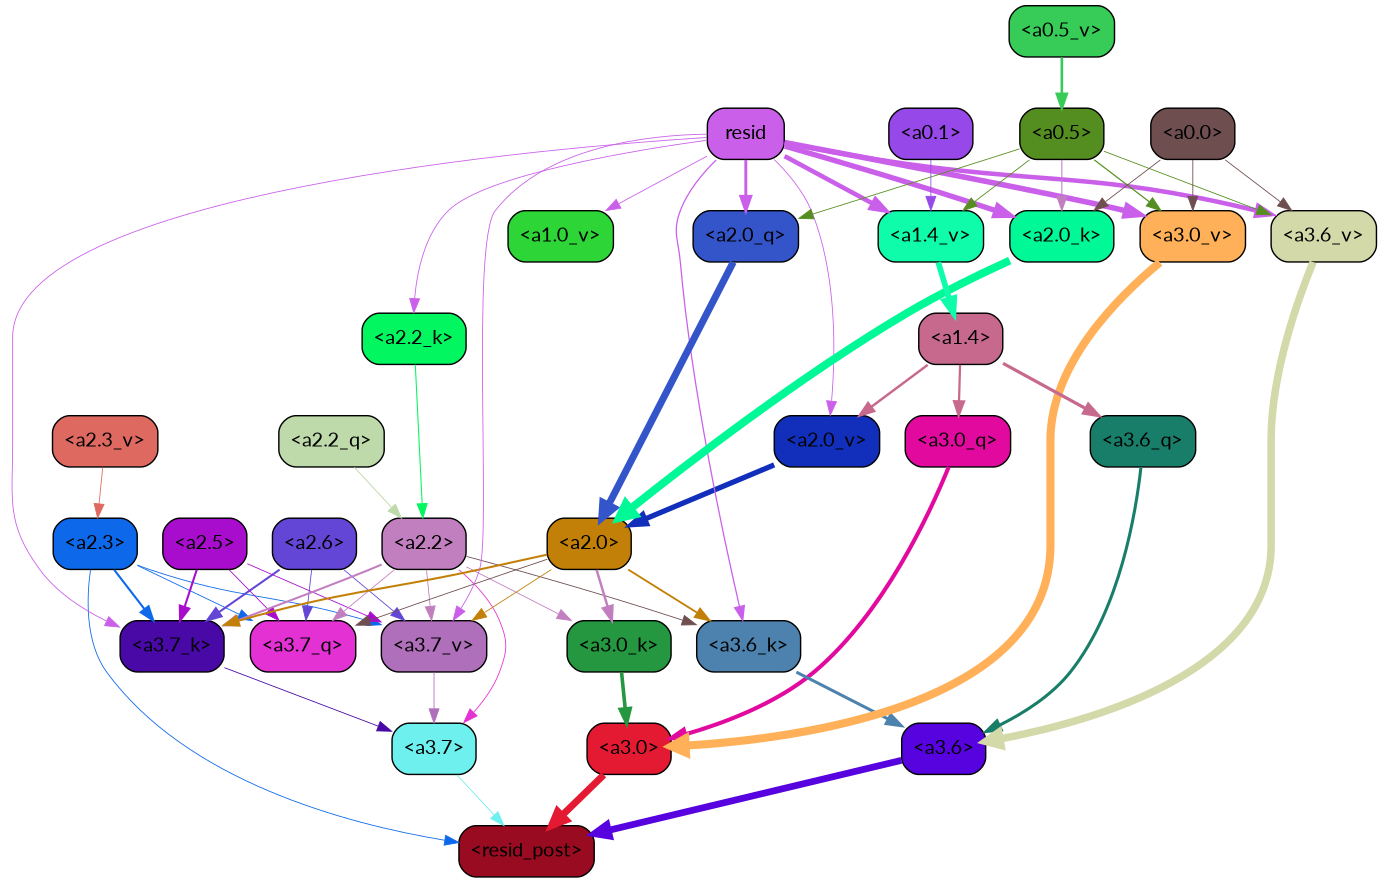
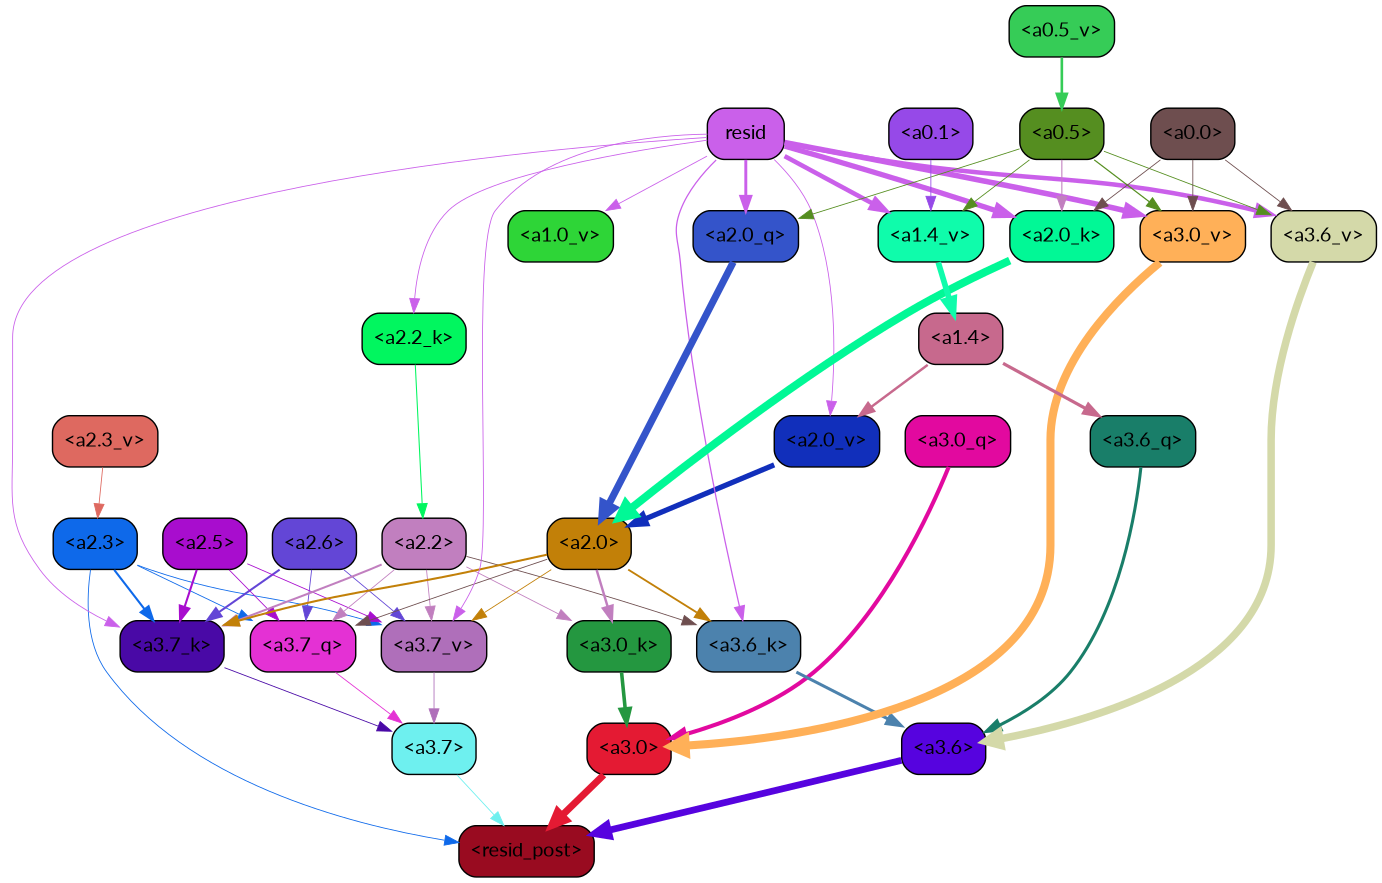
(960, 383) -> none
(332, 441) -> none
(505, 638) -> (363, 693)
